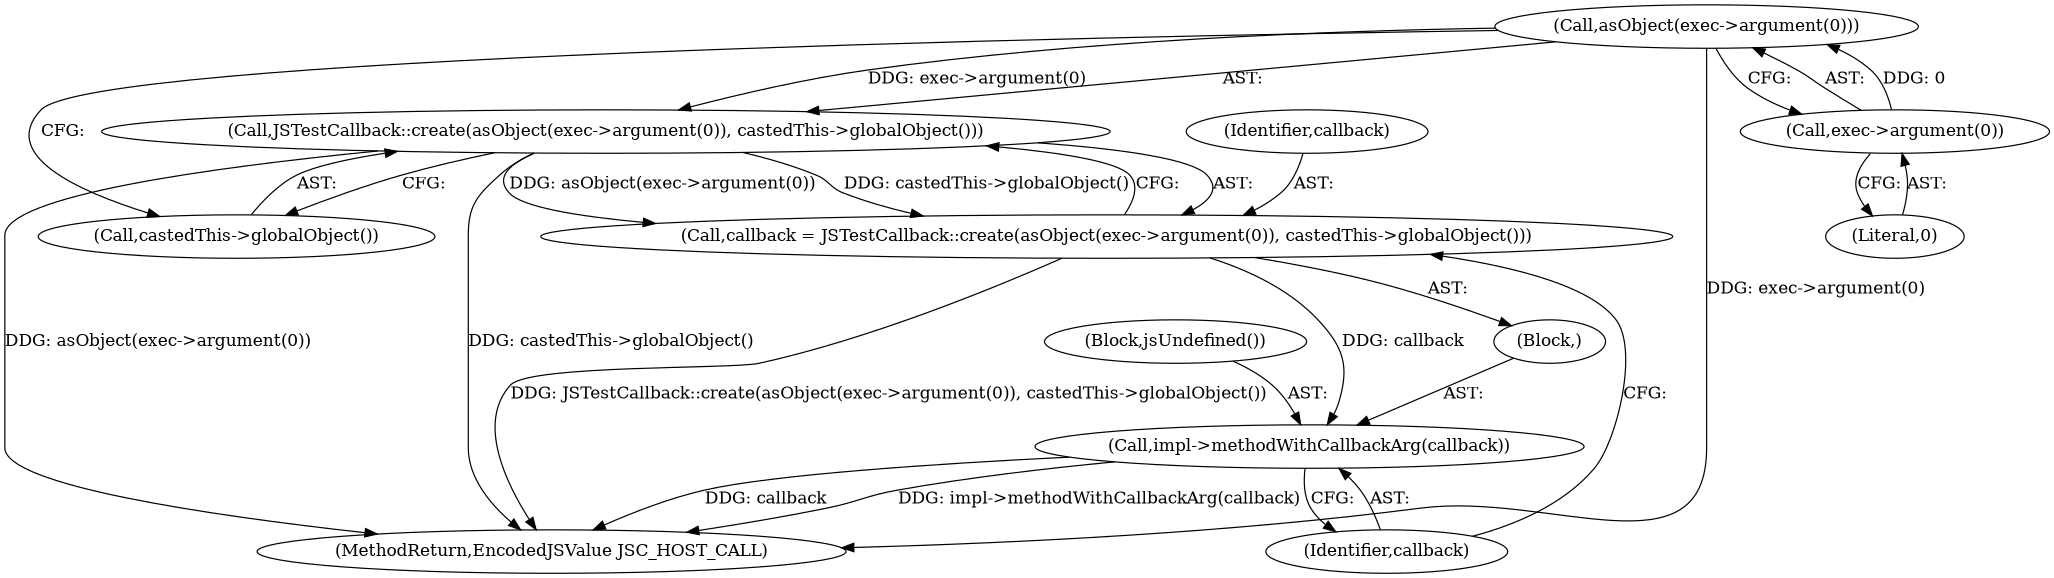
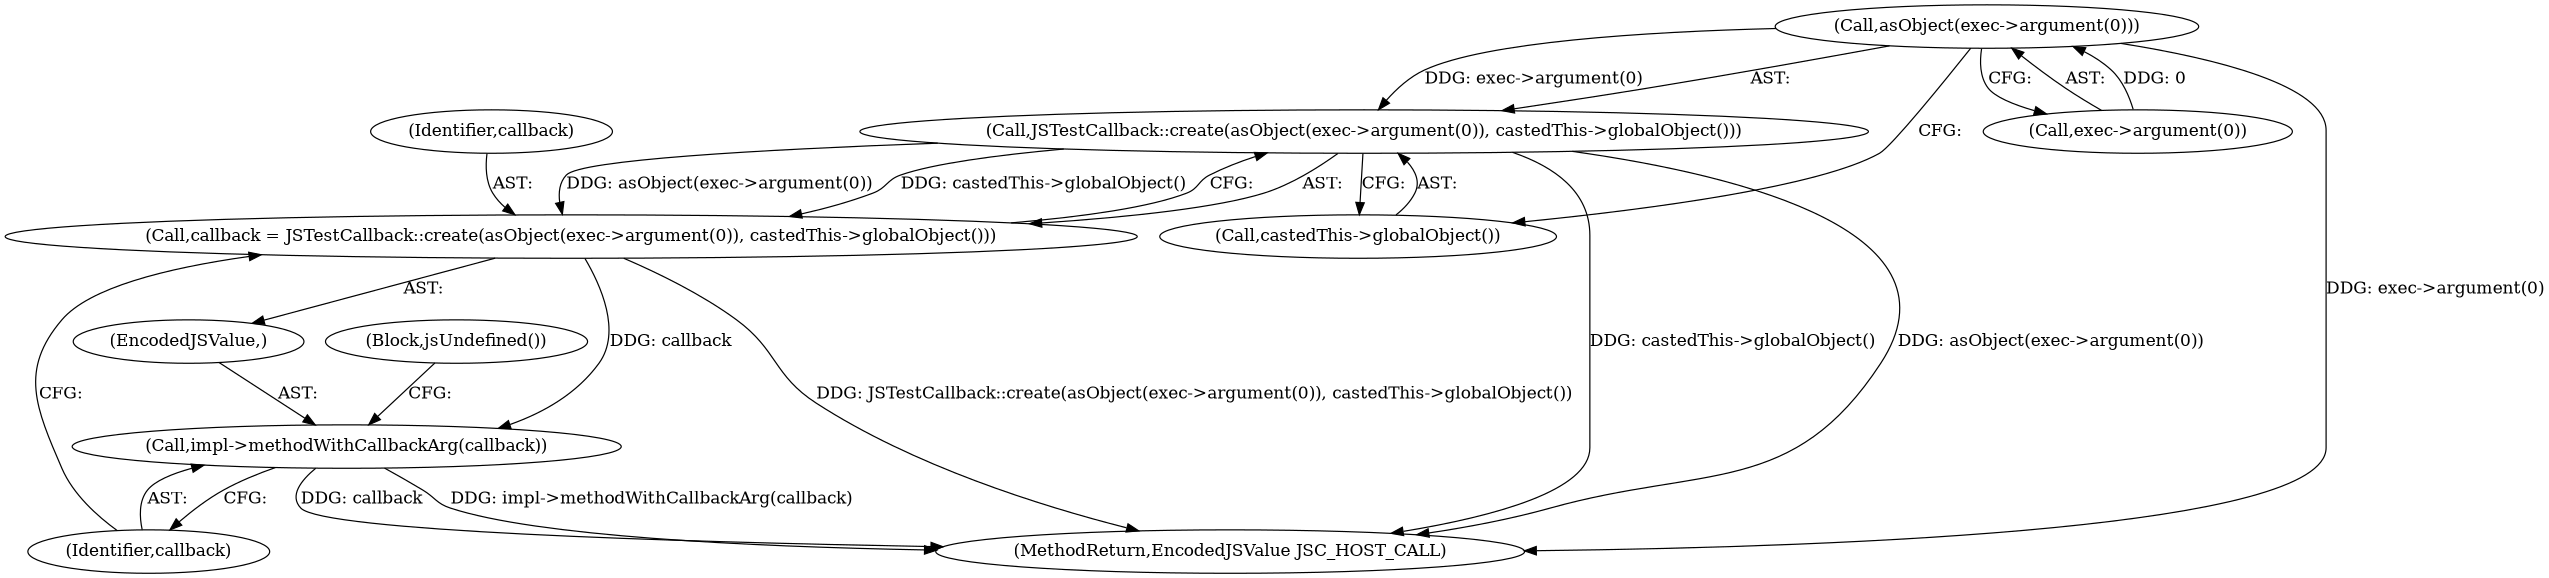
(1895, 237) -> none
(1550, 342) -> (189, 342)
(1311, 394) -> (433, 394)
